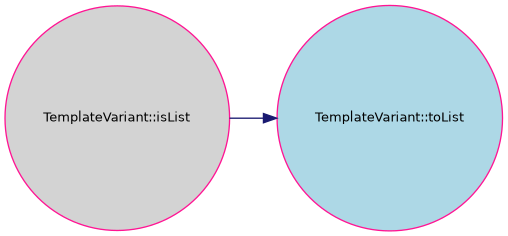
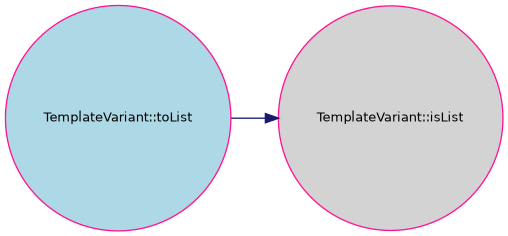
(246, 118) -> (248, 118)
